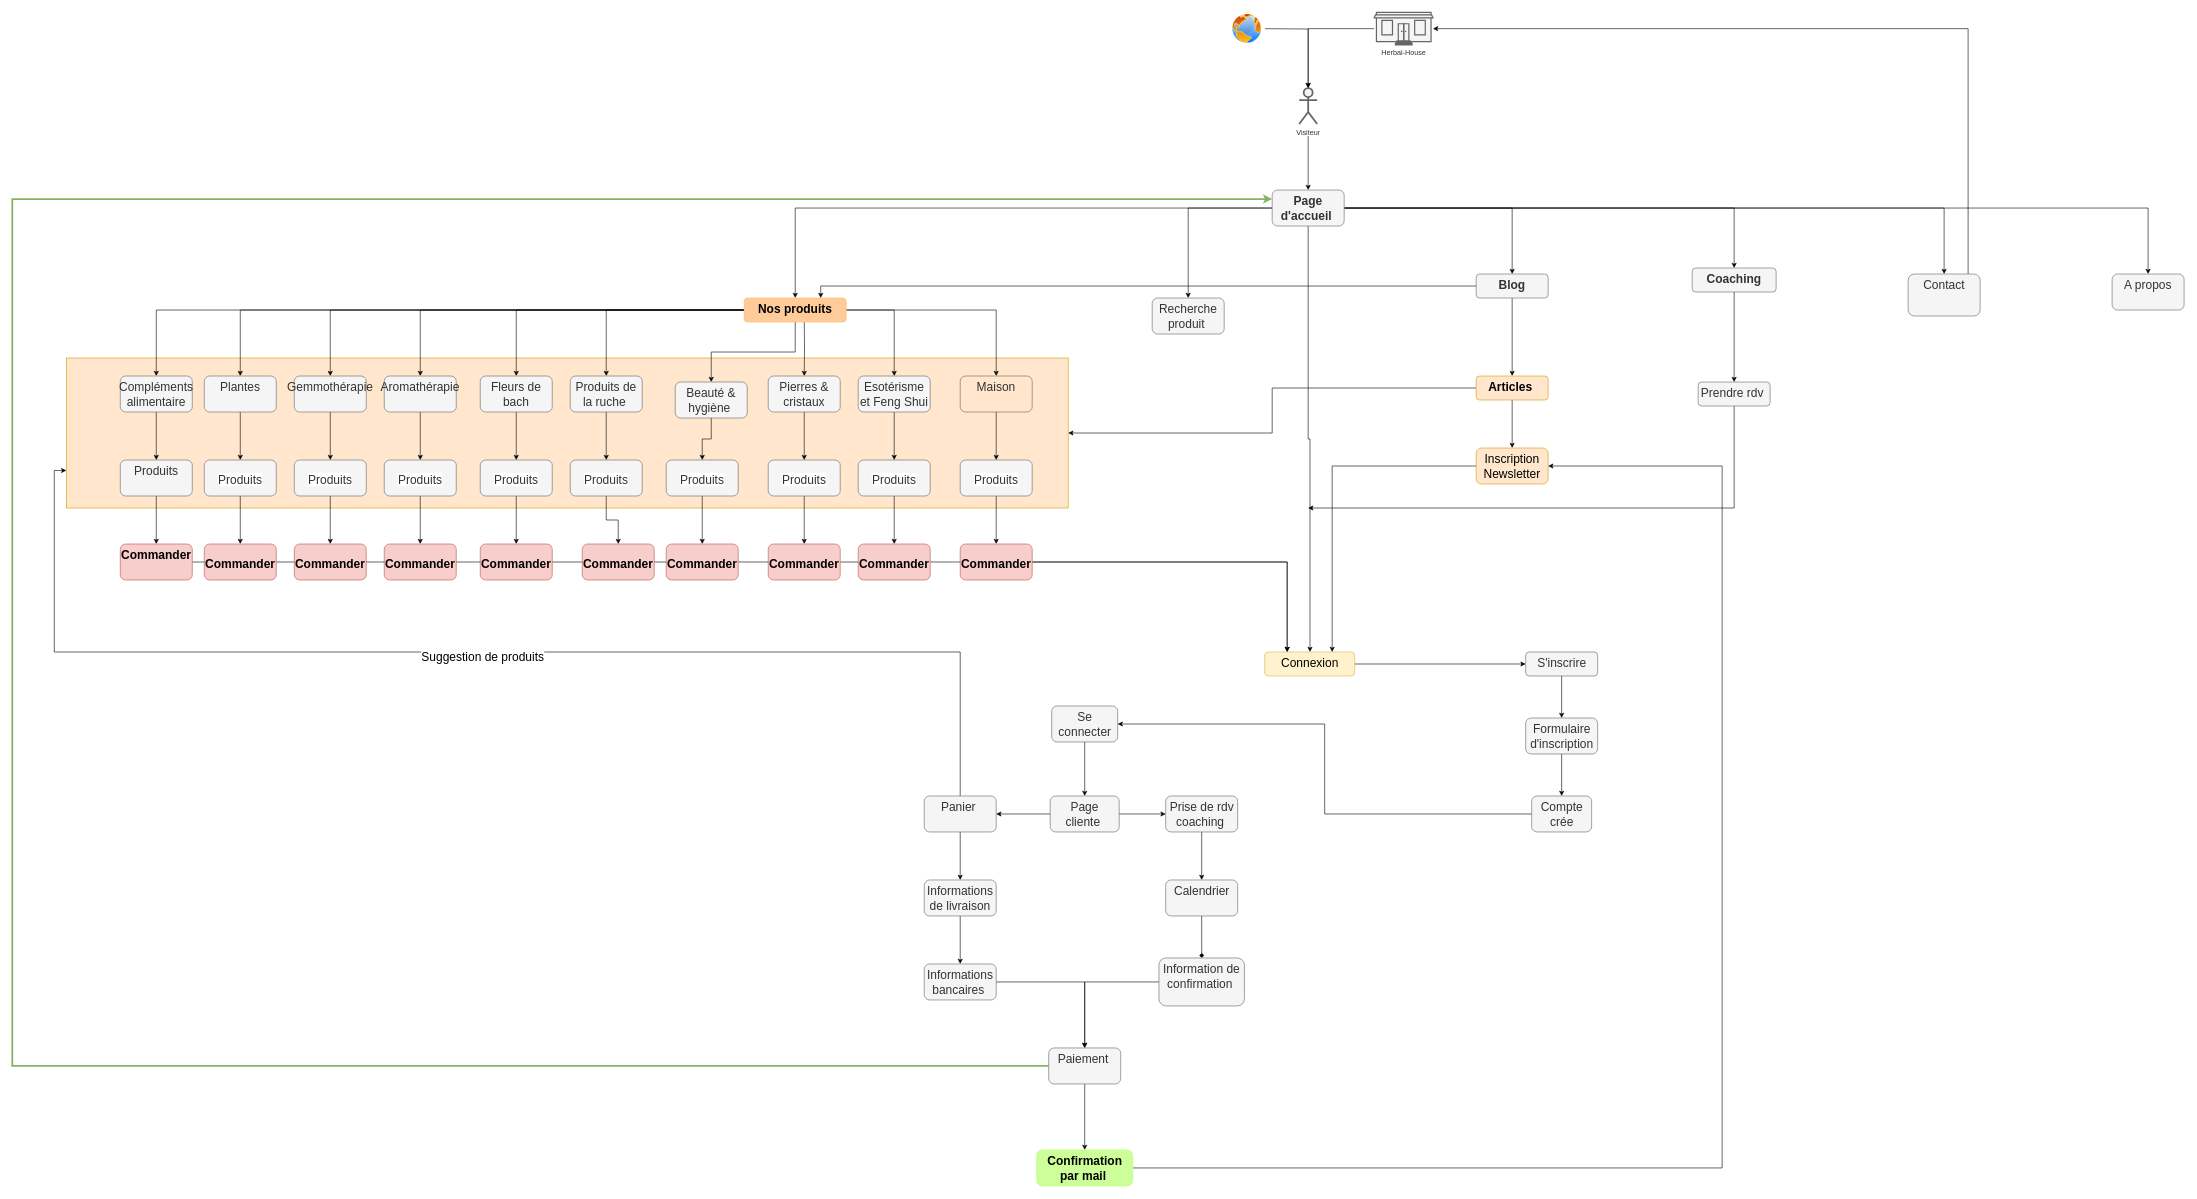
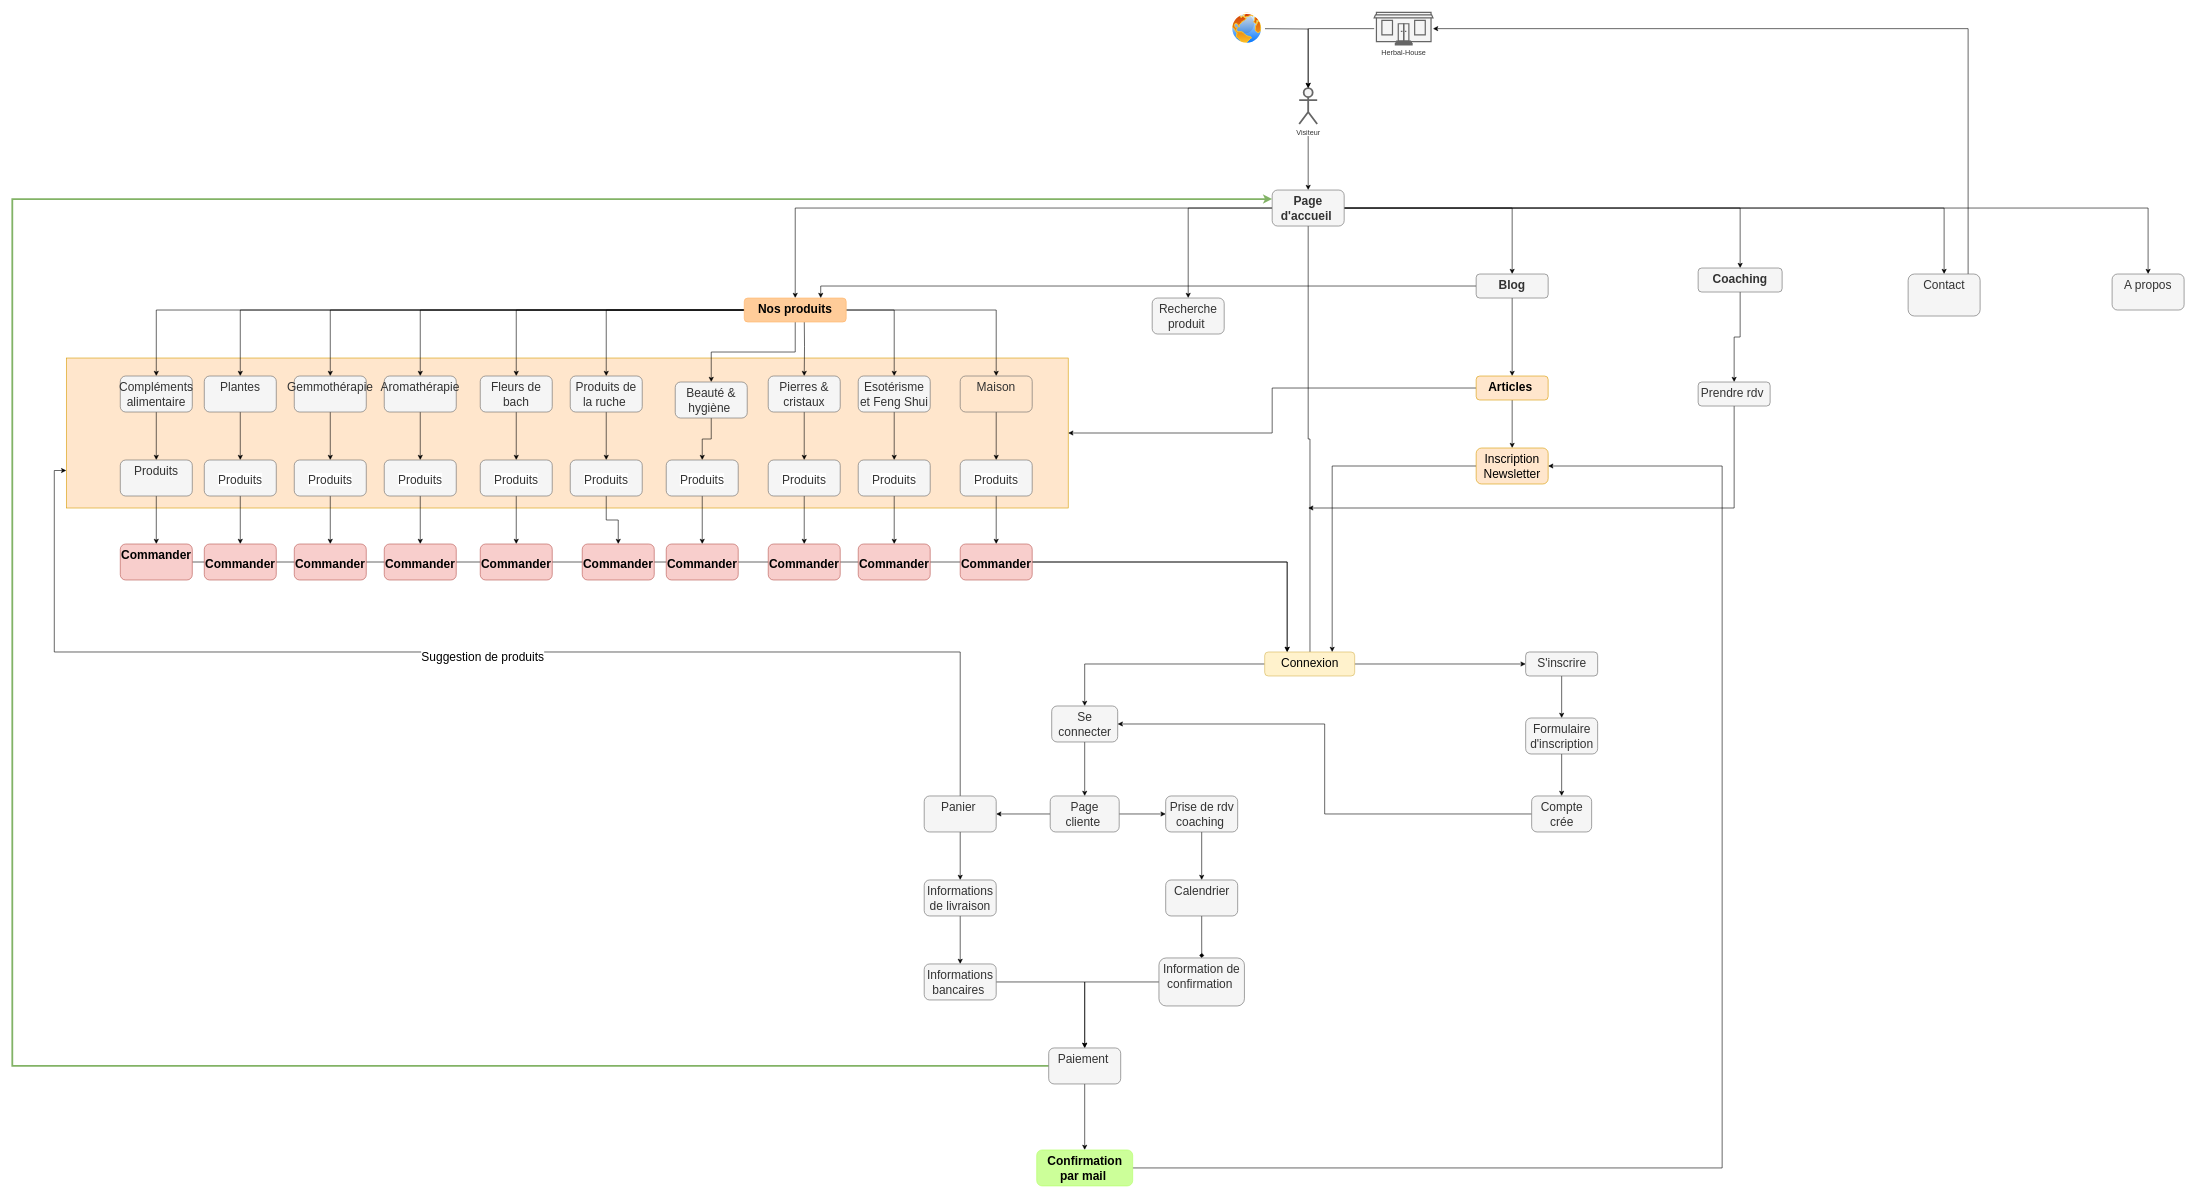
(1734, 280) -> (1740, 280)
(1310, 646) -> (1310, 648)
none -> (1085, 664)
